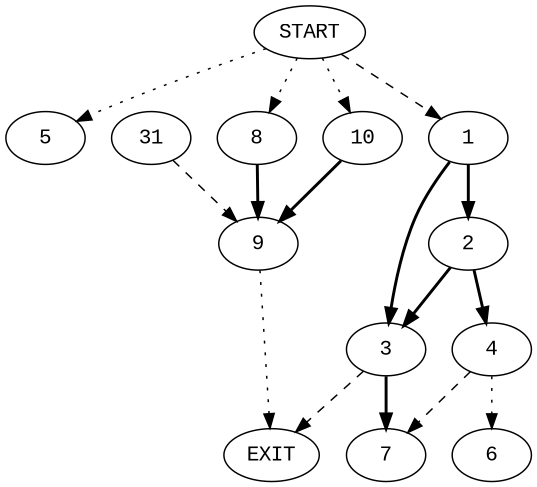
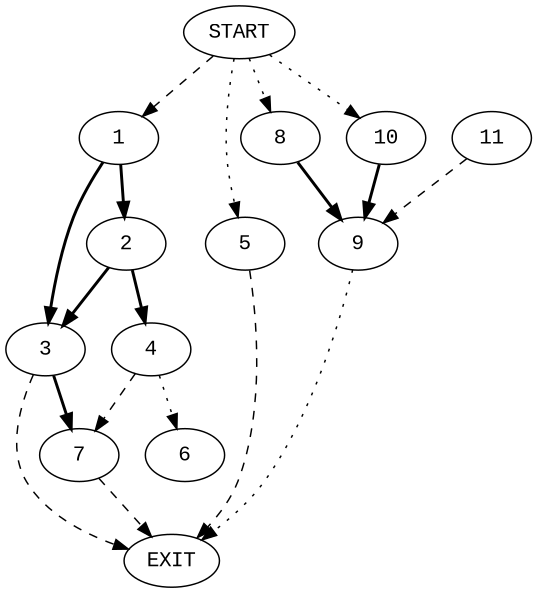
(151, 138) -> (492, 138)
none -> (255, 404)
none -> (120, 502)
